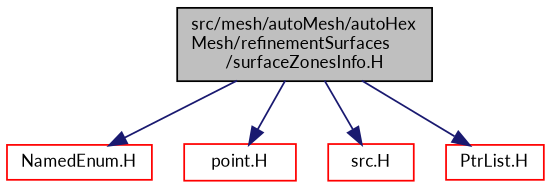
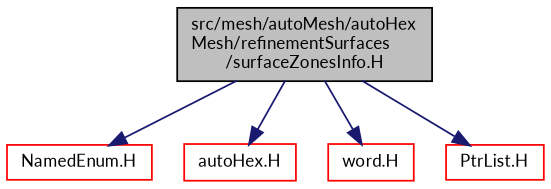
(240, 162) -> (240, 162)
(371, 162) -> (371, 162)
